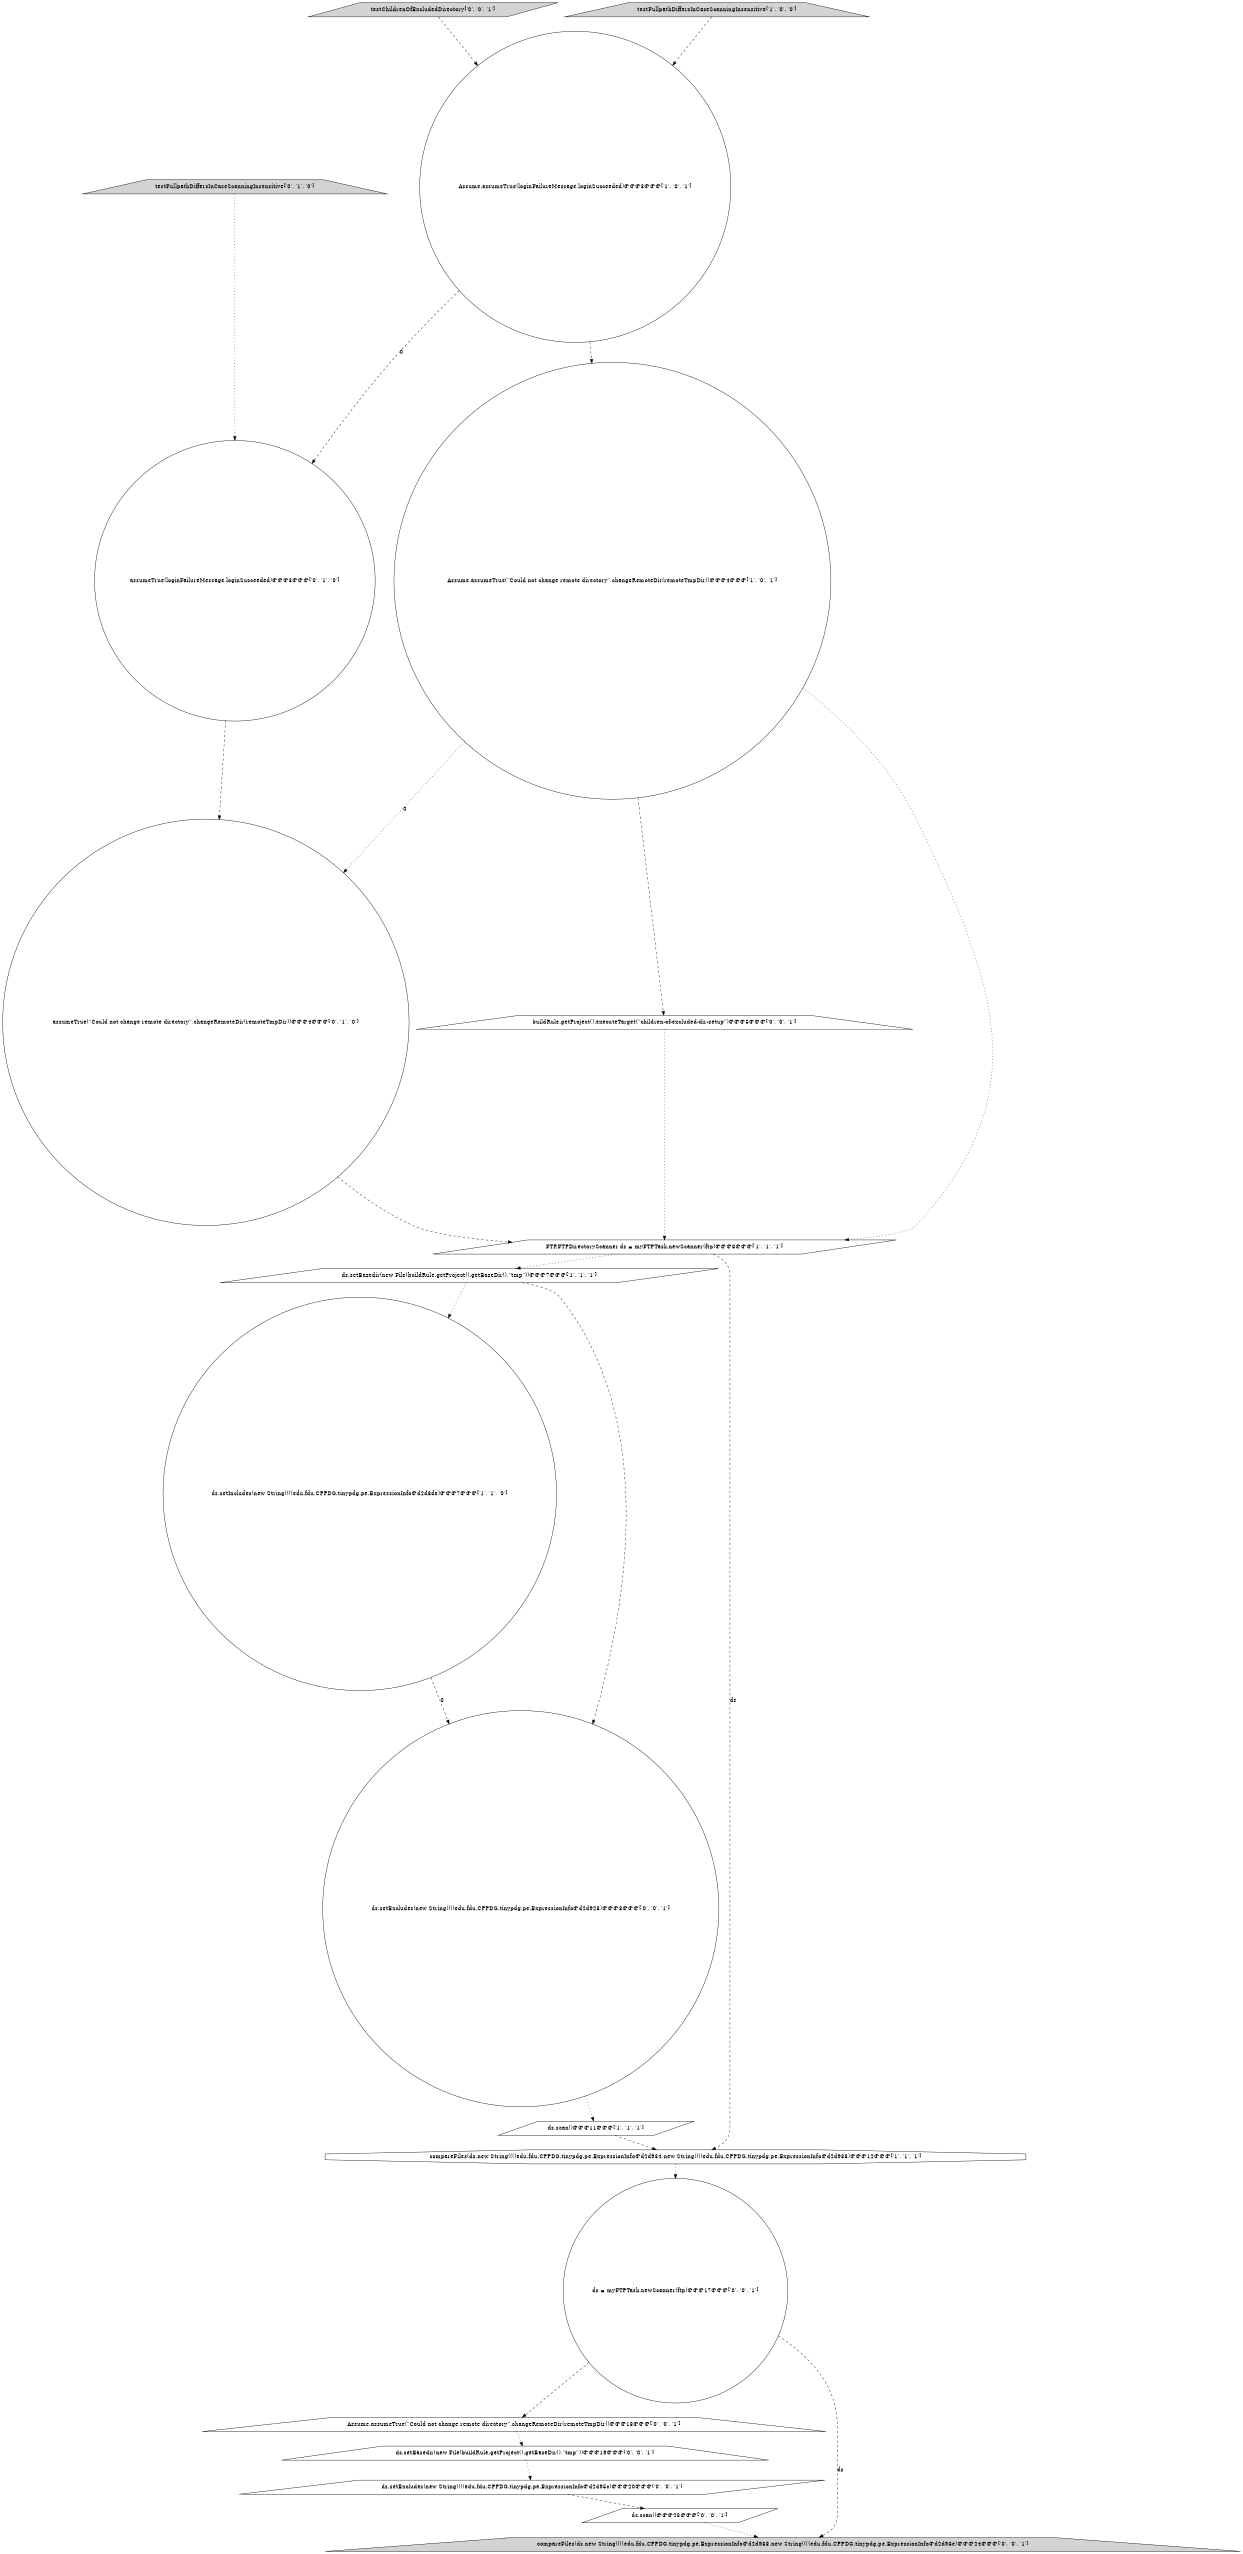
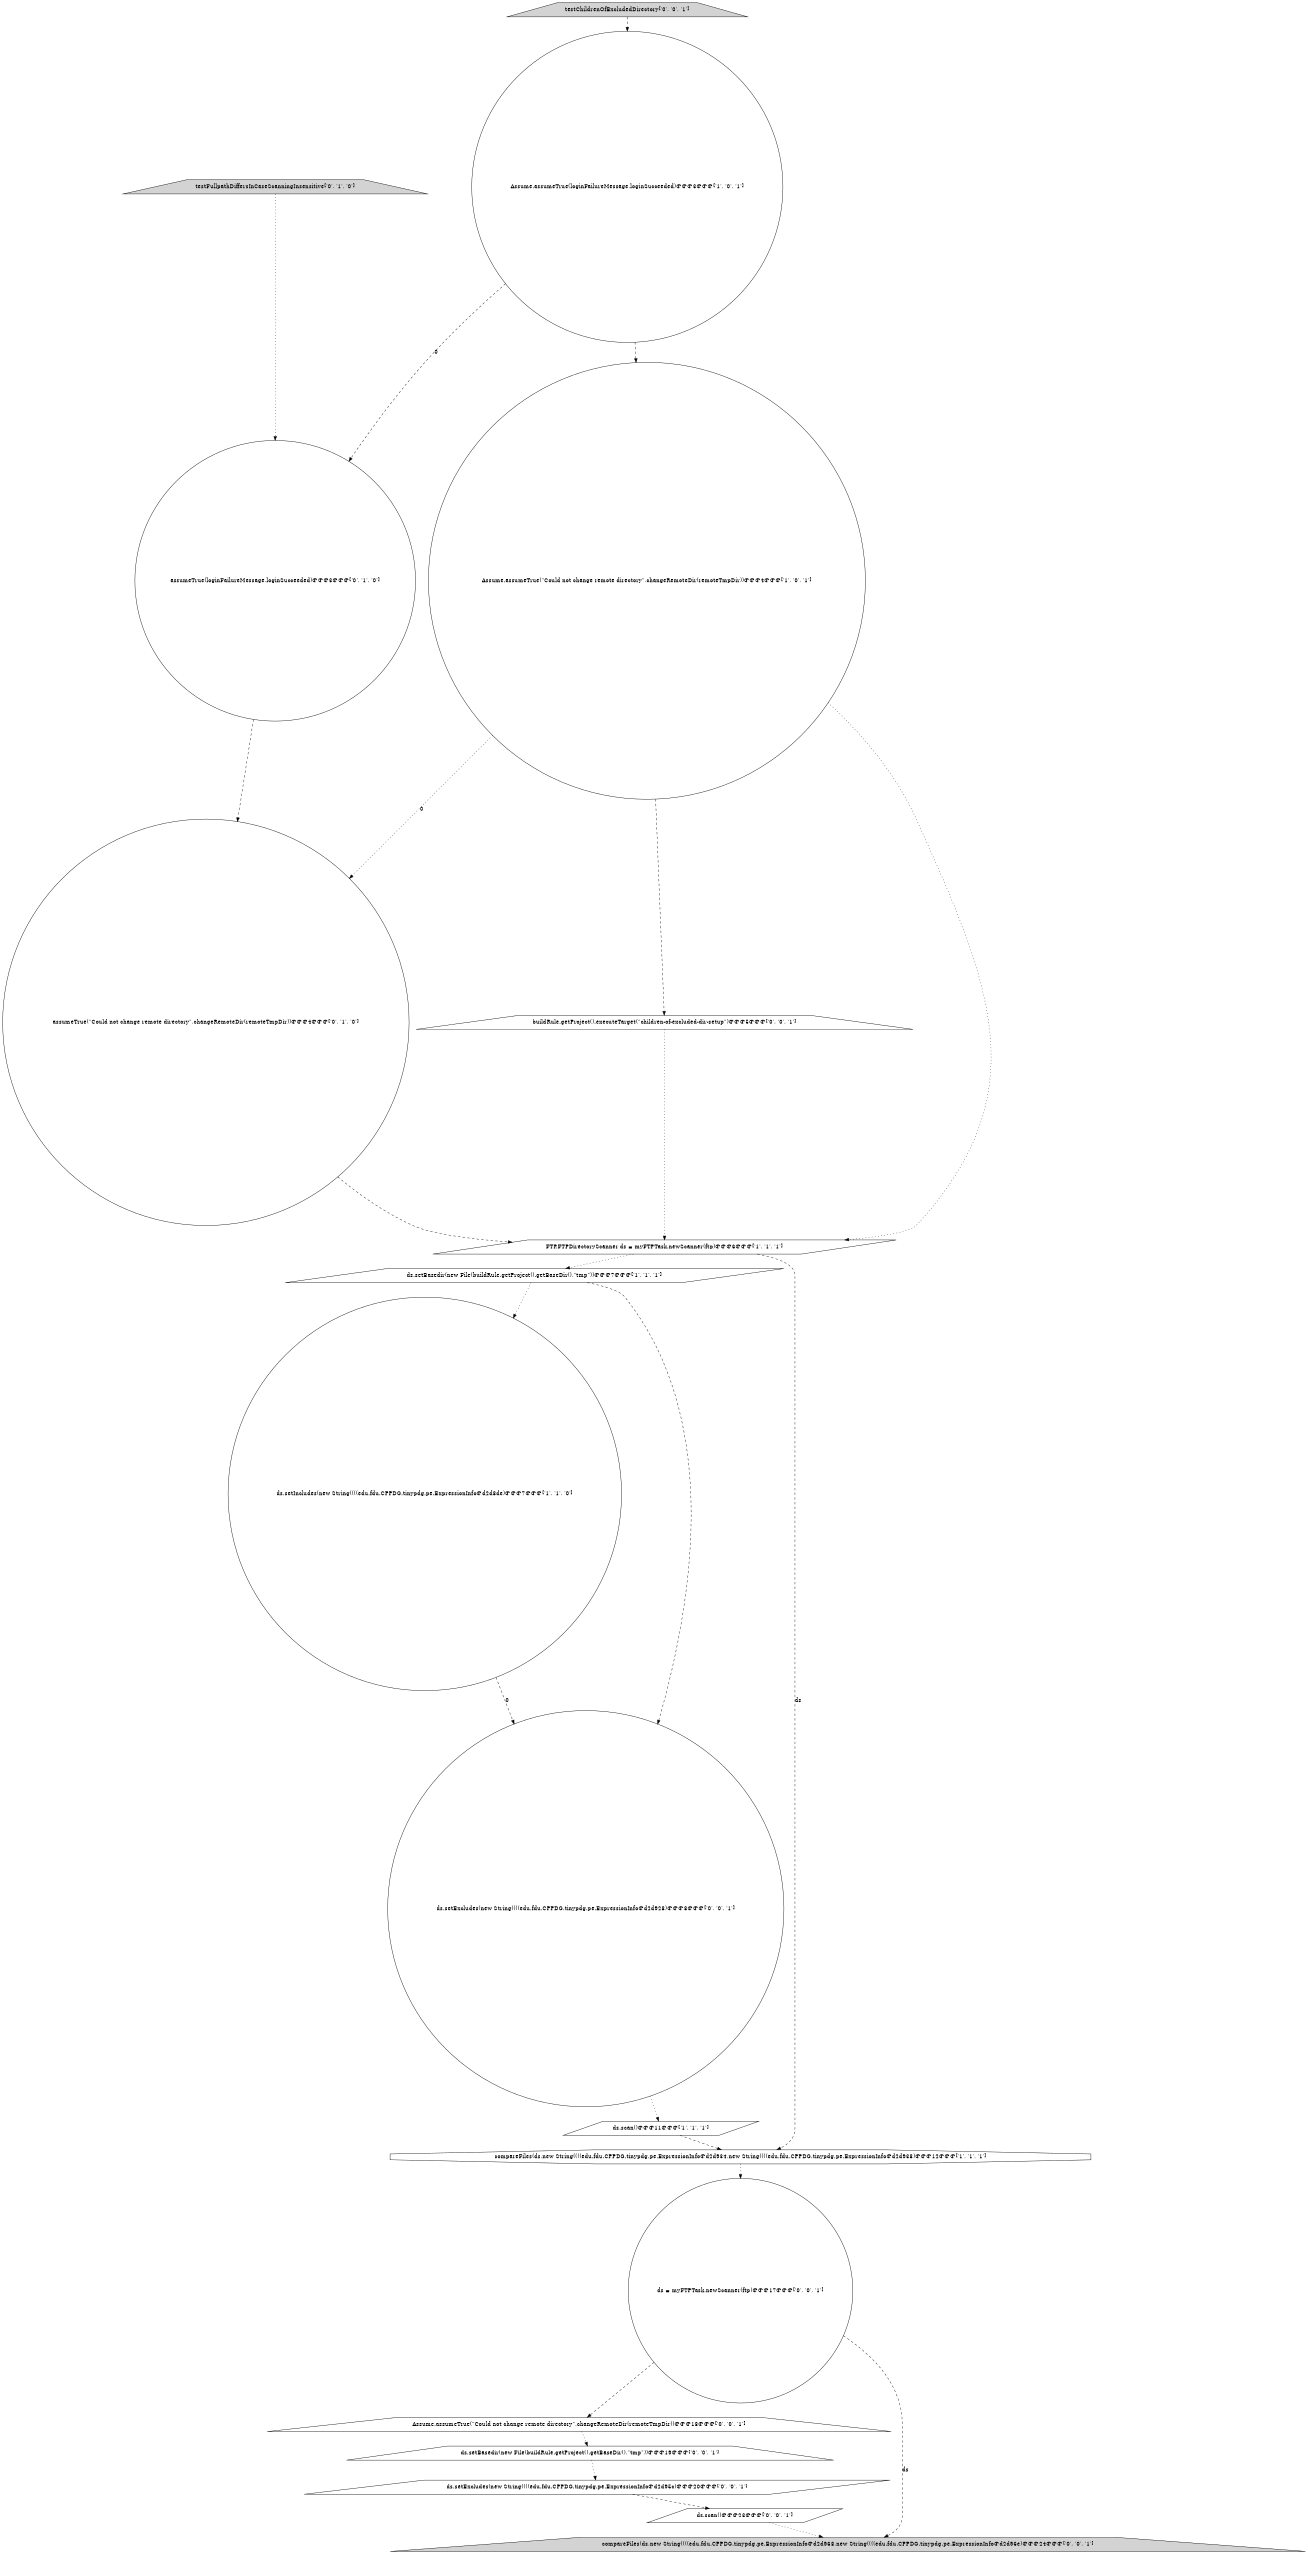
(433, 10) -> (627, 10)
(717, 10) -> none
